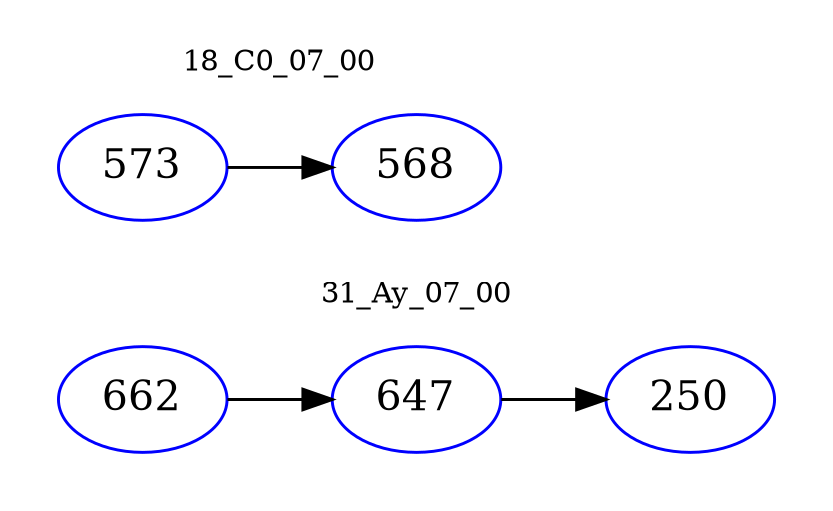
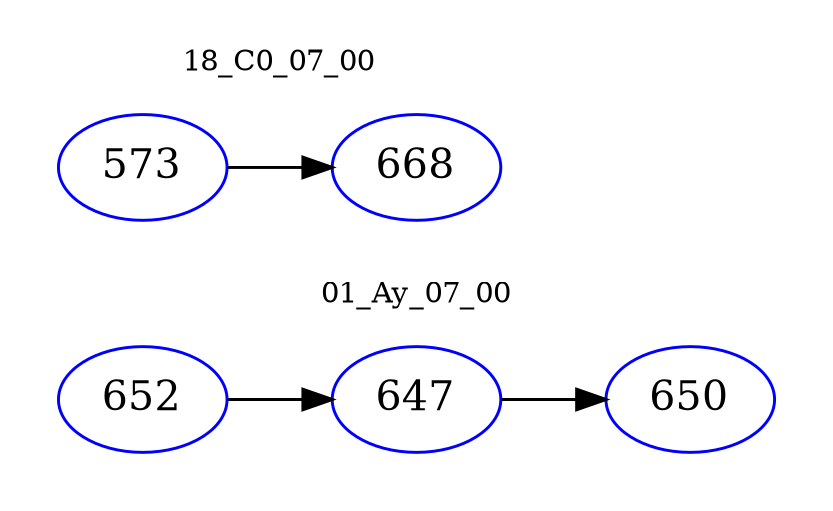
(417, 167) -> (417, 167)
(417, 295) -> (417, 295)
(143, 400) -> (143, 400)
(690, 400) -> (690, 400)
